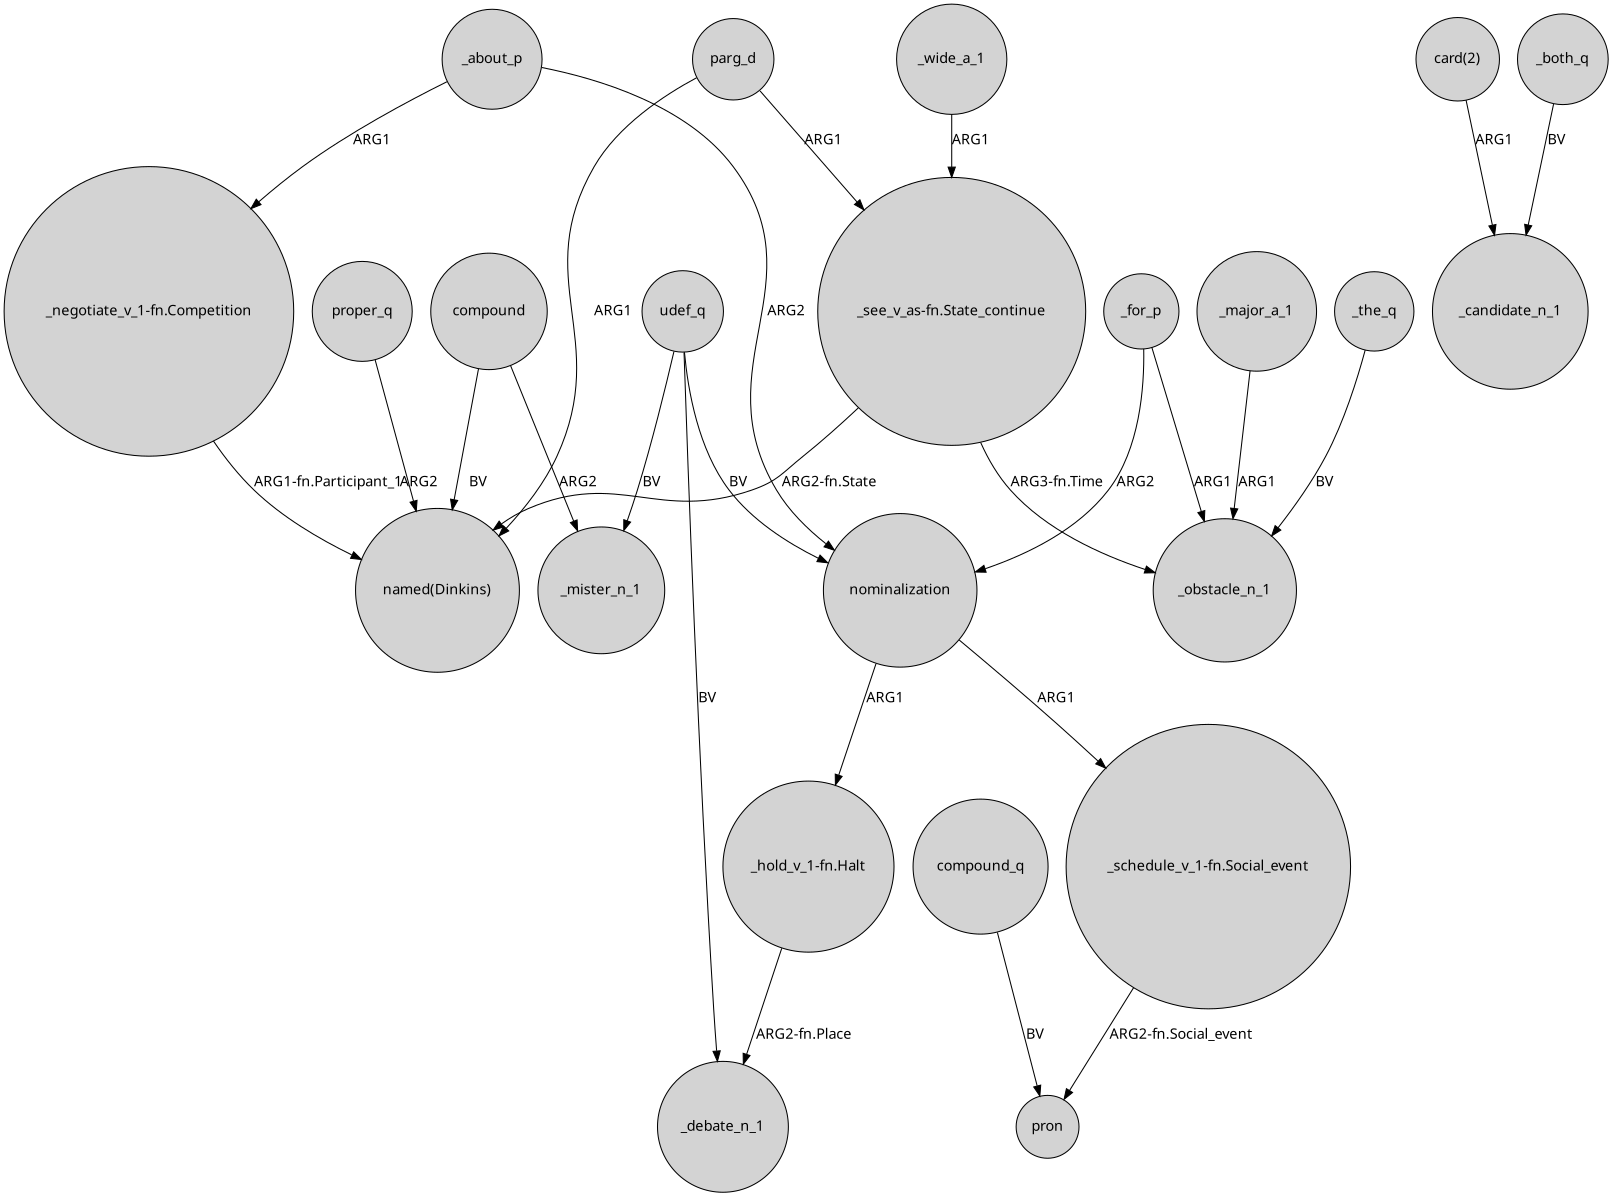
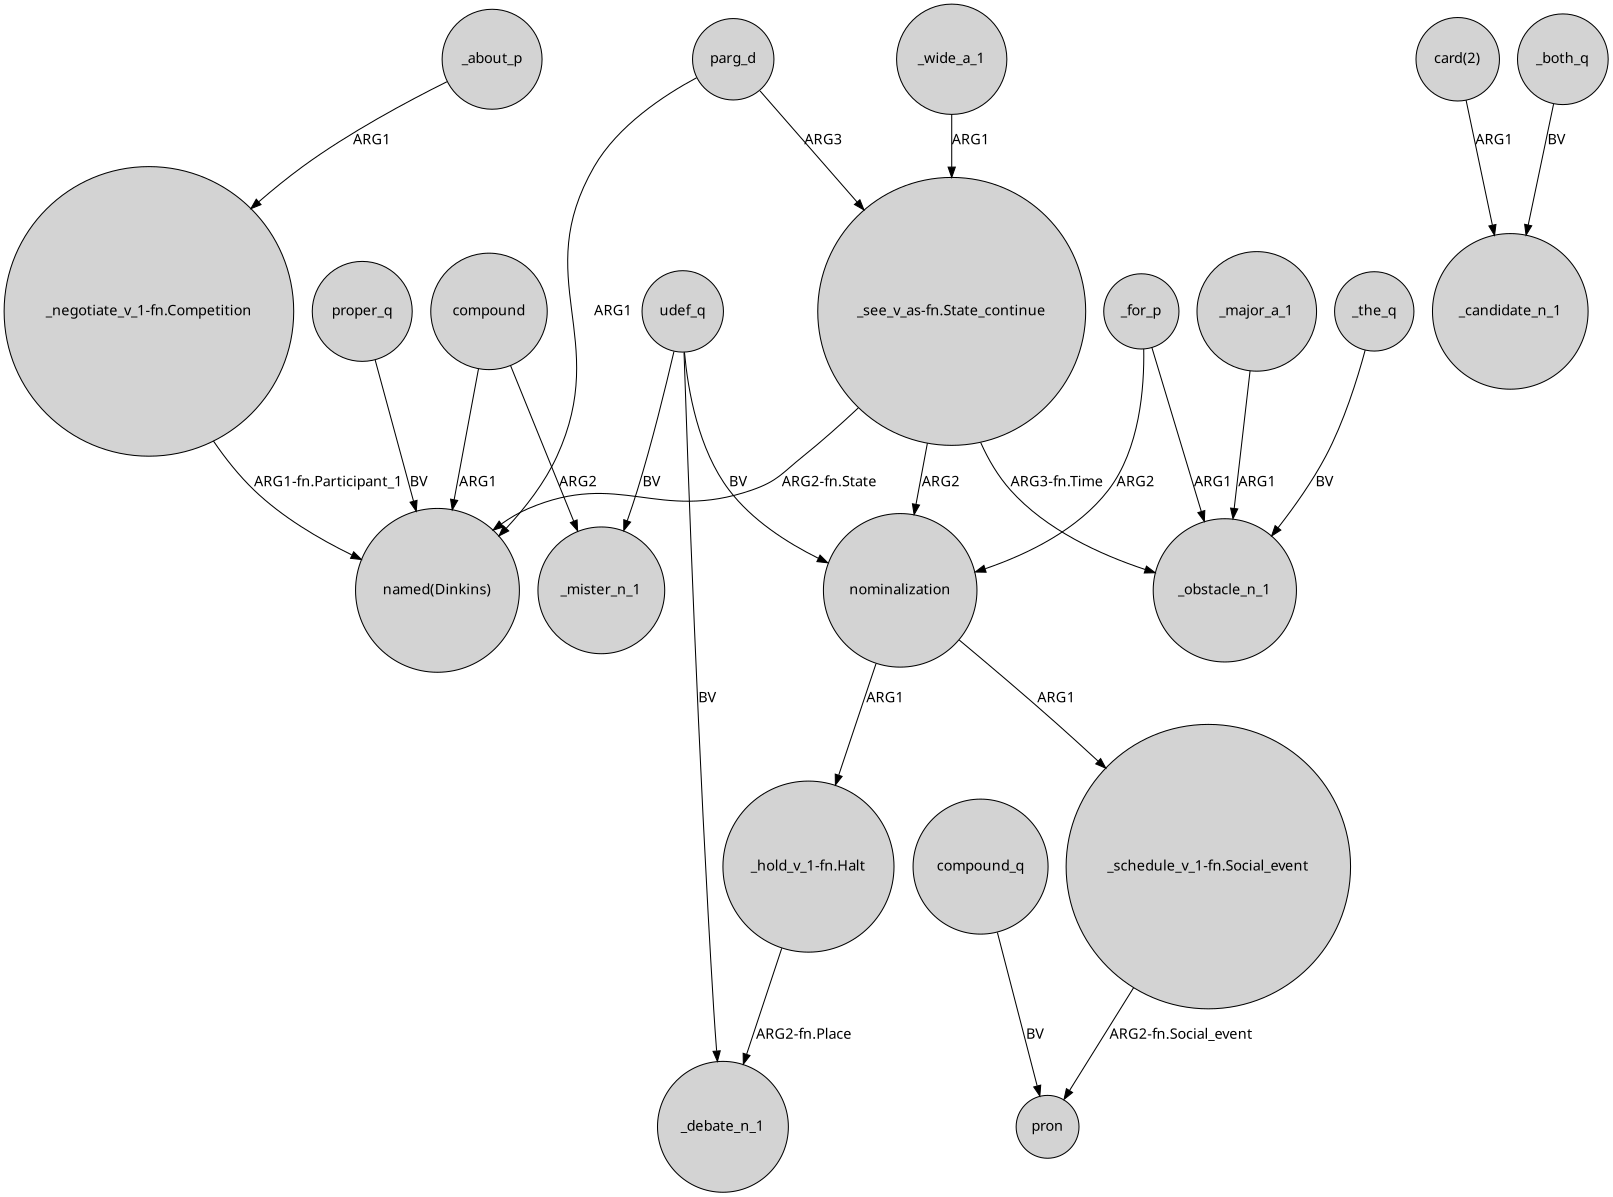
(823, 140) -> (823, 140)
(766, 254) -> (922, 474)
(419, 482) -> (419, 482)
(478, 482) -> (478, 482)
